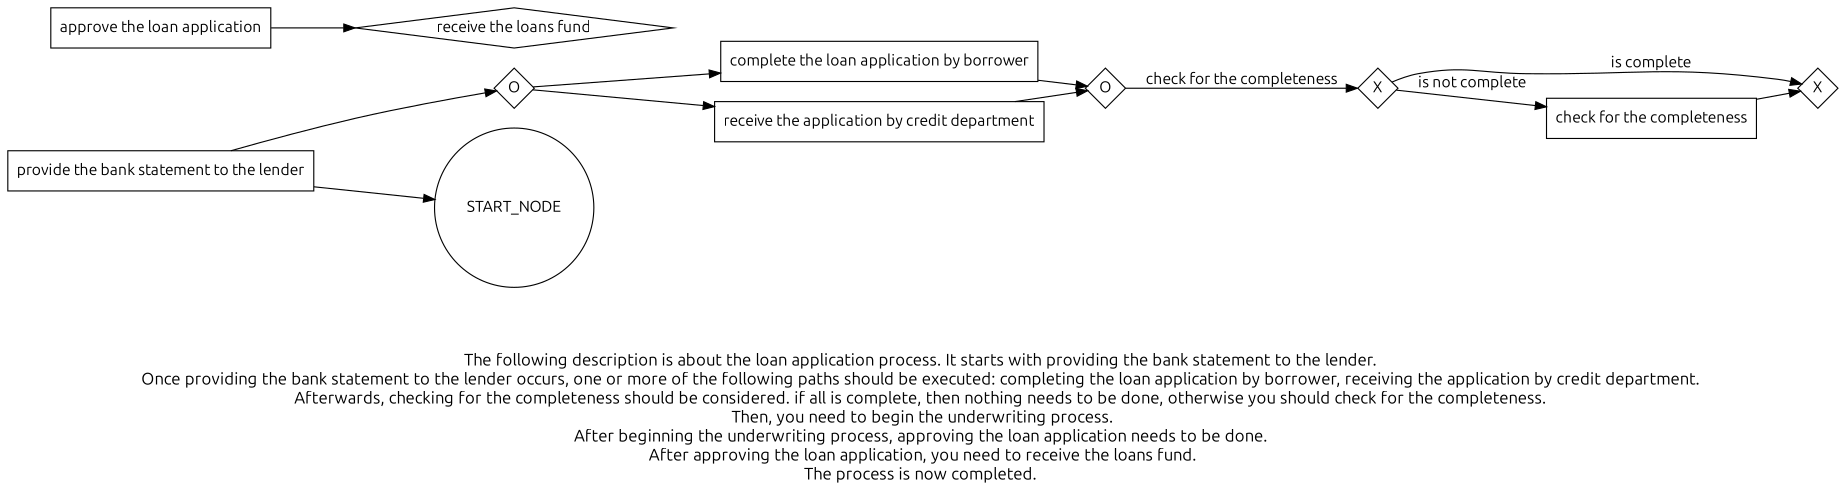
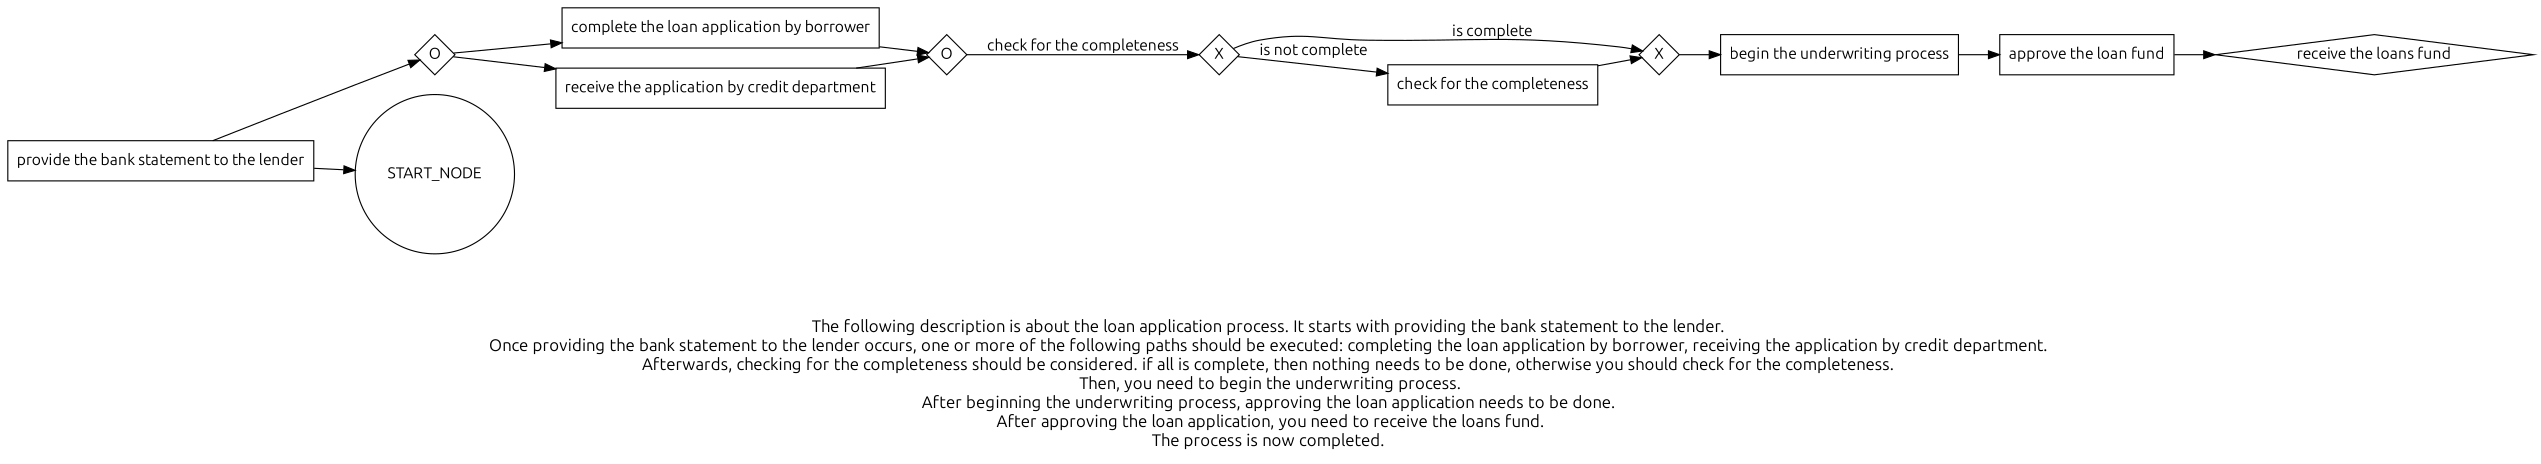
(161, 28) -> (2087, 55)
none -> (1839, 55)
